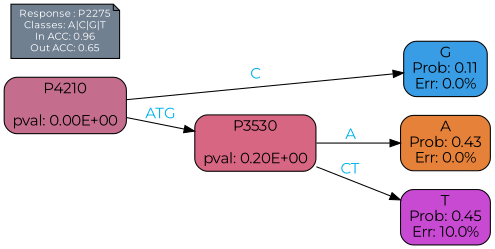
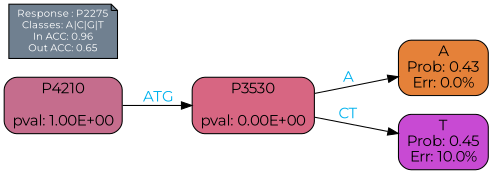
(445, 69) -> none
(65, 105) -> (63, 105)
(255, 143) -> (253, 105)
